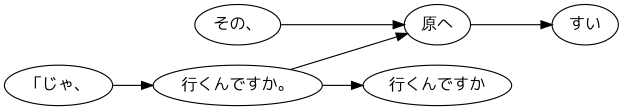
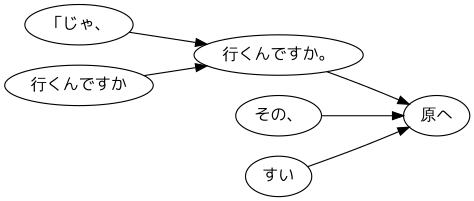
(506, 25) -> (354, 150)
(337, 85) -> (170, 72)
